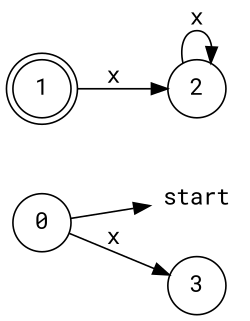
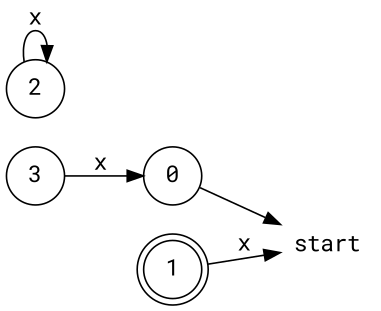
(114, 89) -> (236, 260)
(112, 251) -> (96, 176)
